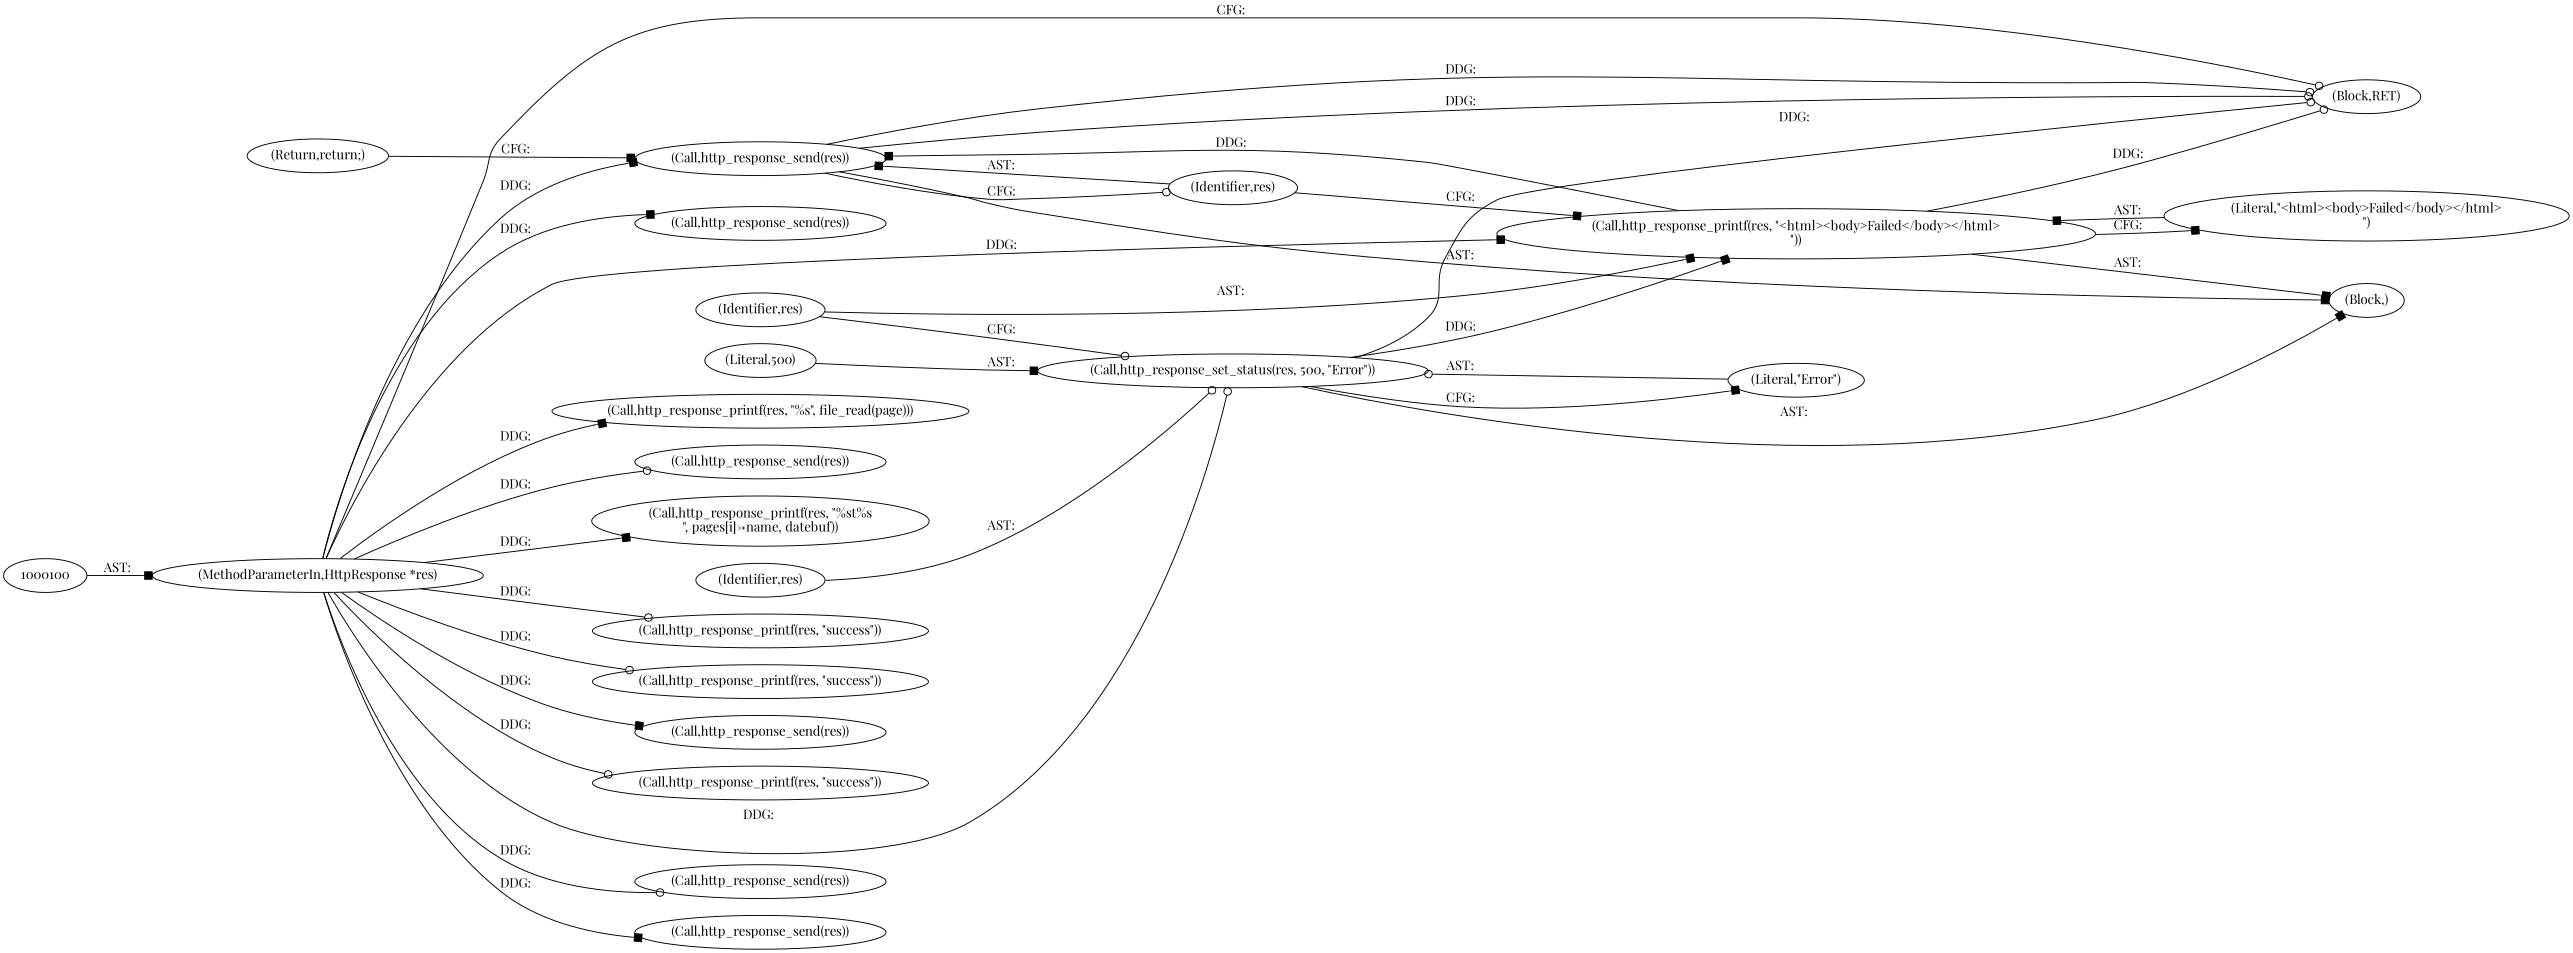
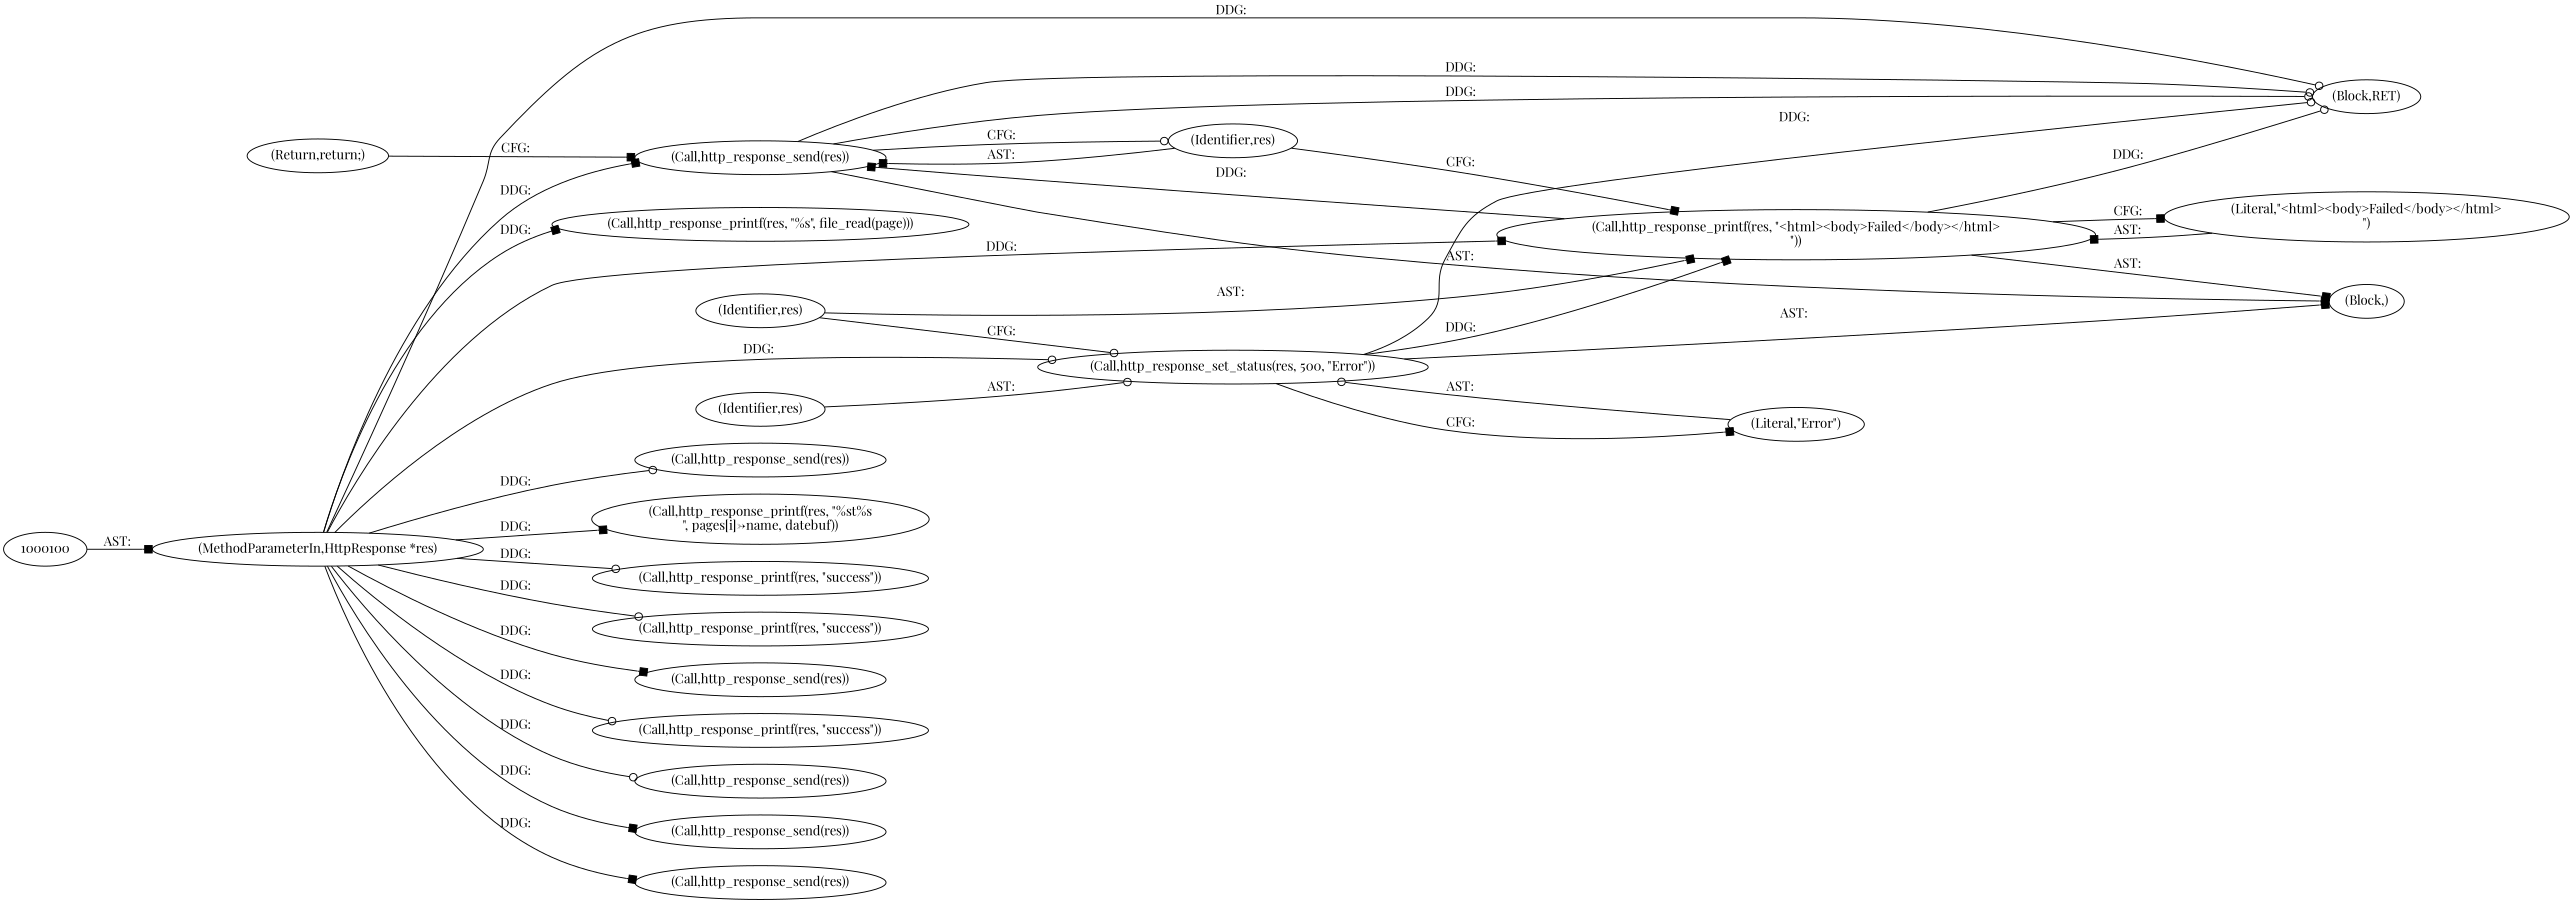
(1233, 11) -> (1233, 11)
(760, 361) -> none
